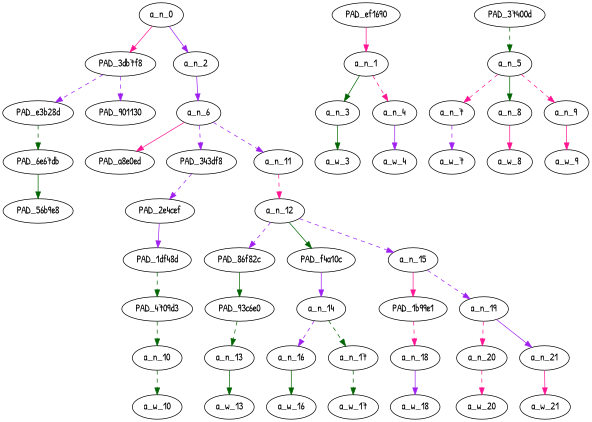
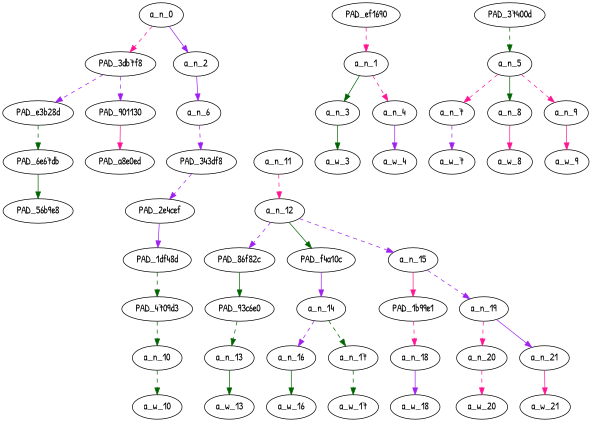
(366, 36) -> (366, 36)
(143, 37) -> (143, 37)
(163, 135) -> (120, 134)
(235, 135) -> none
